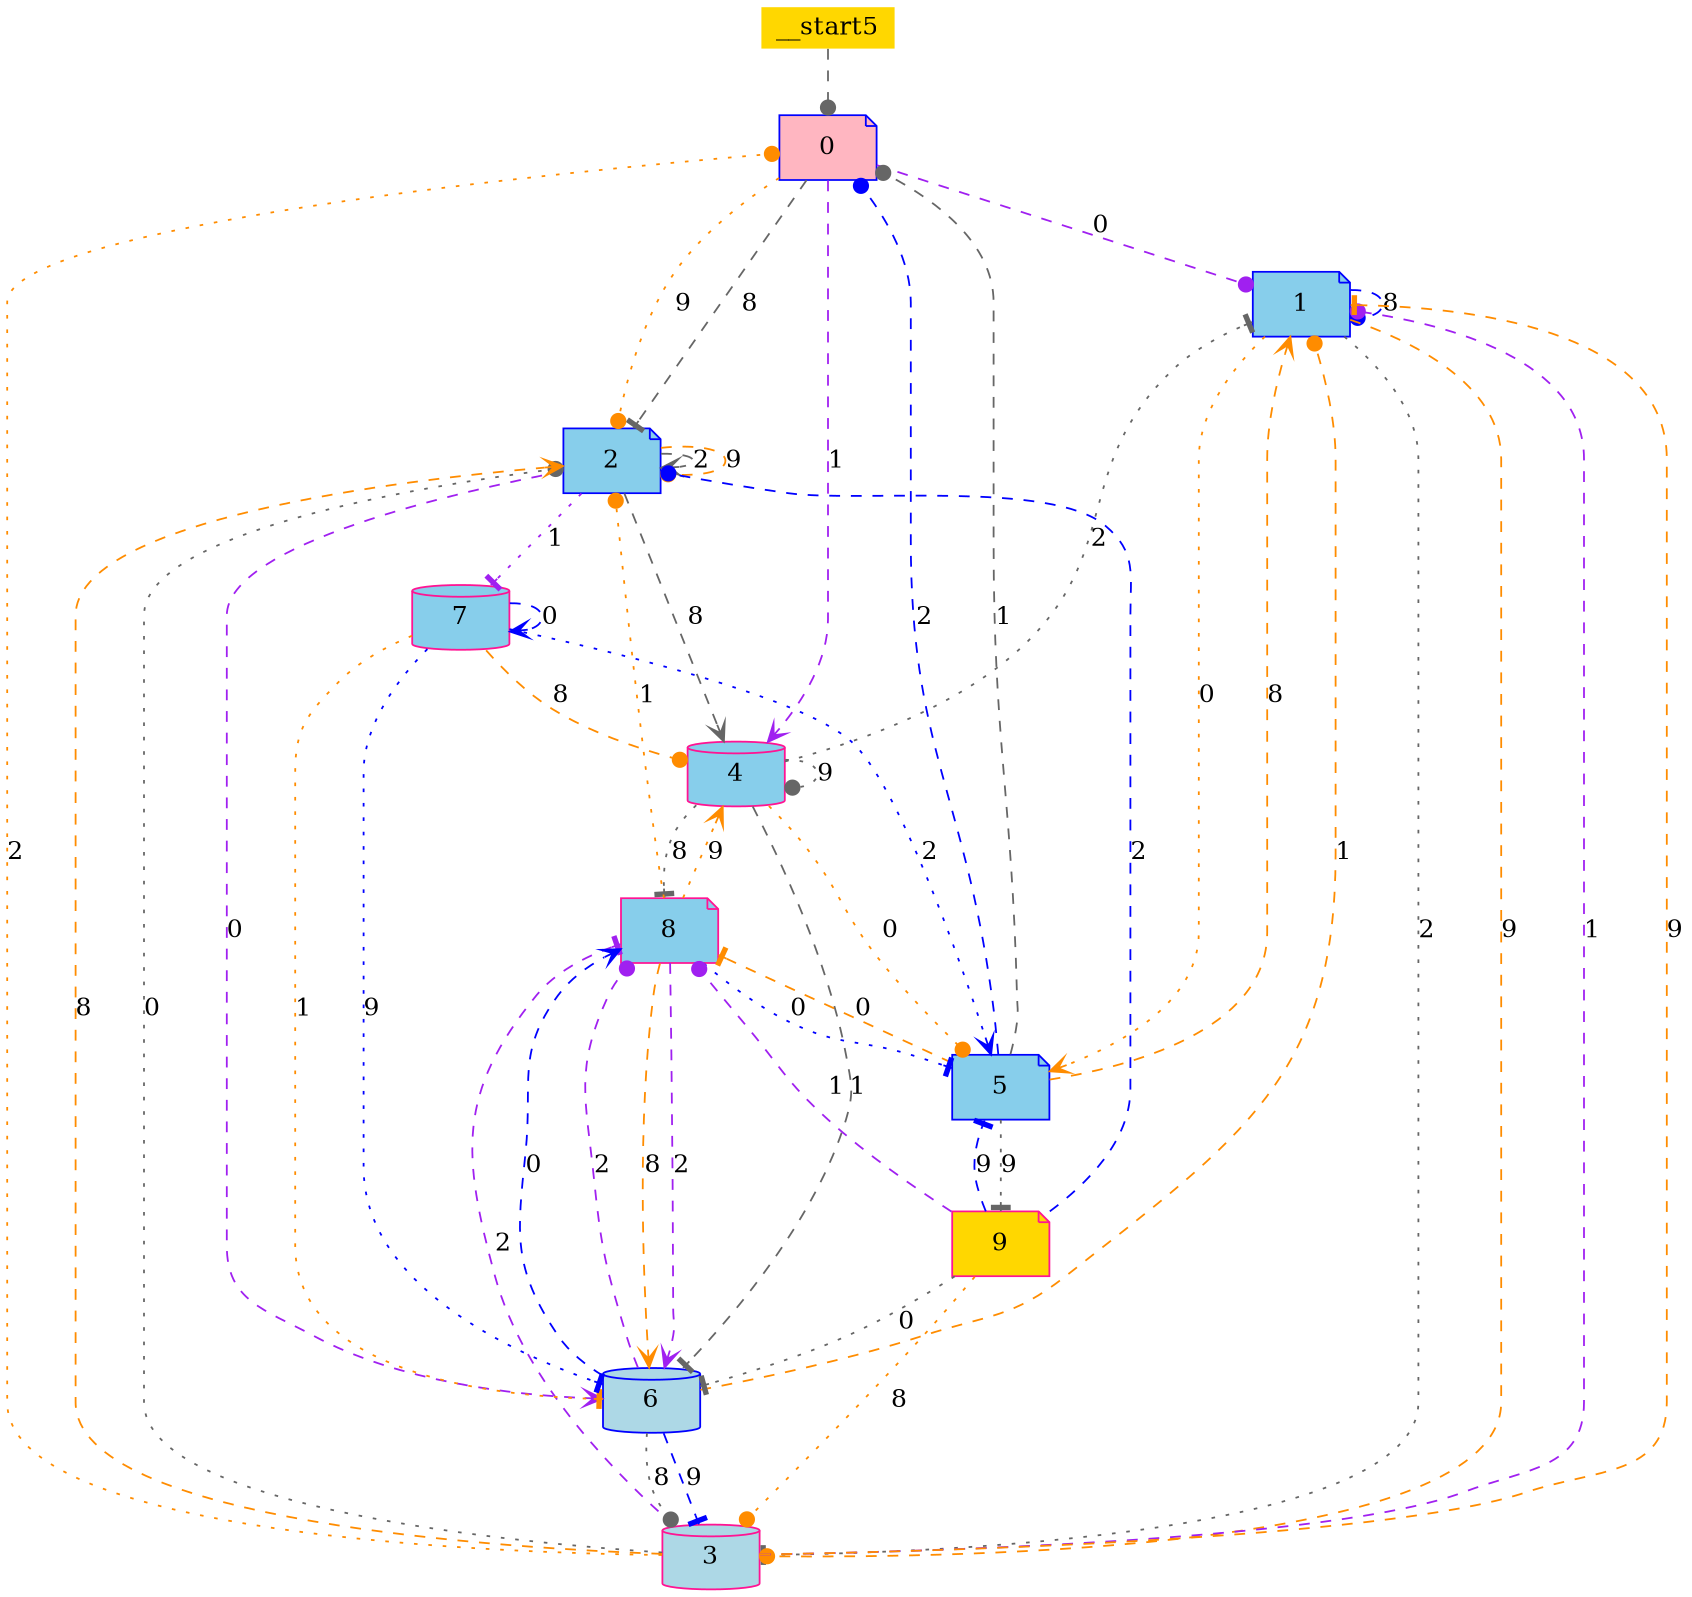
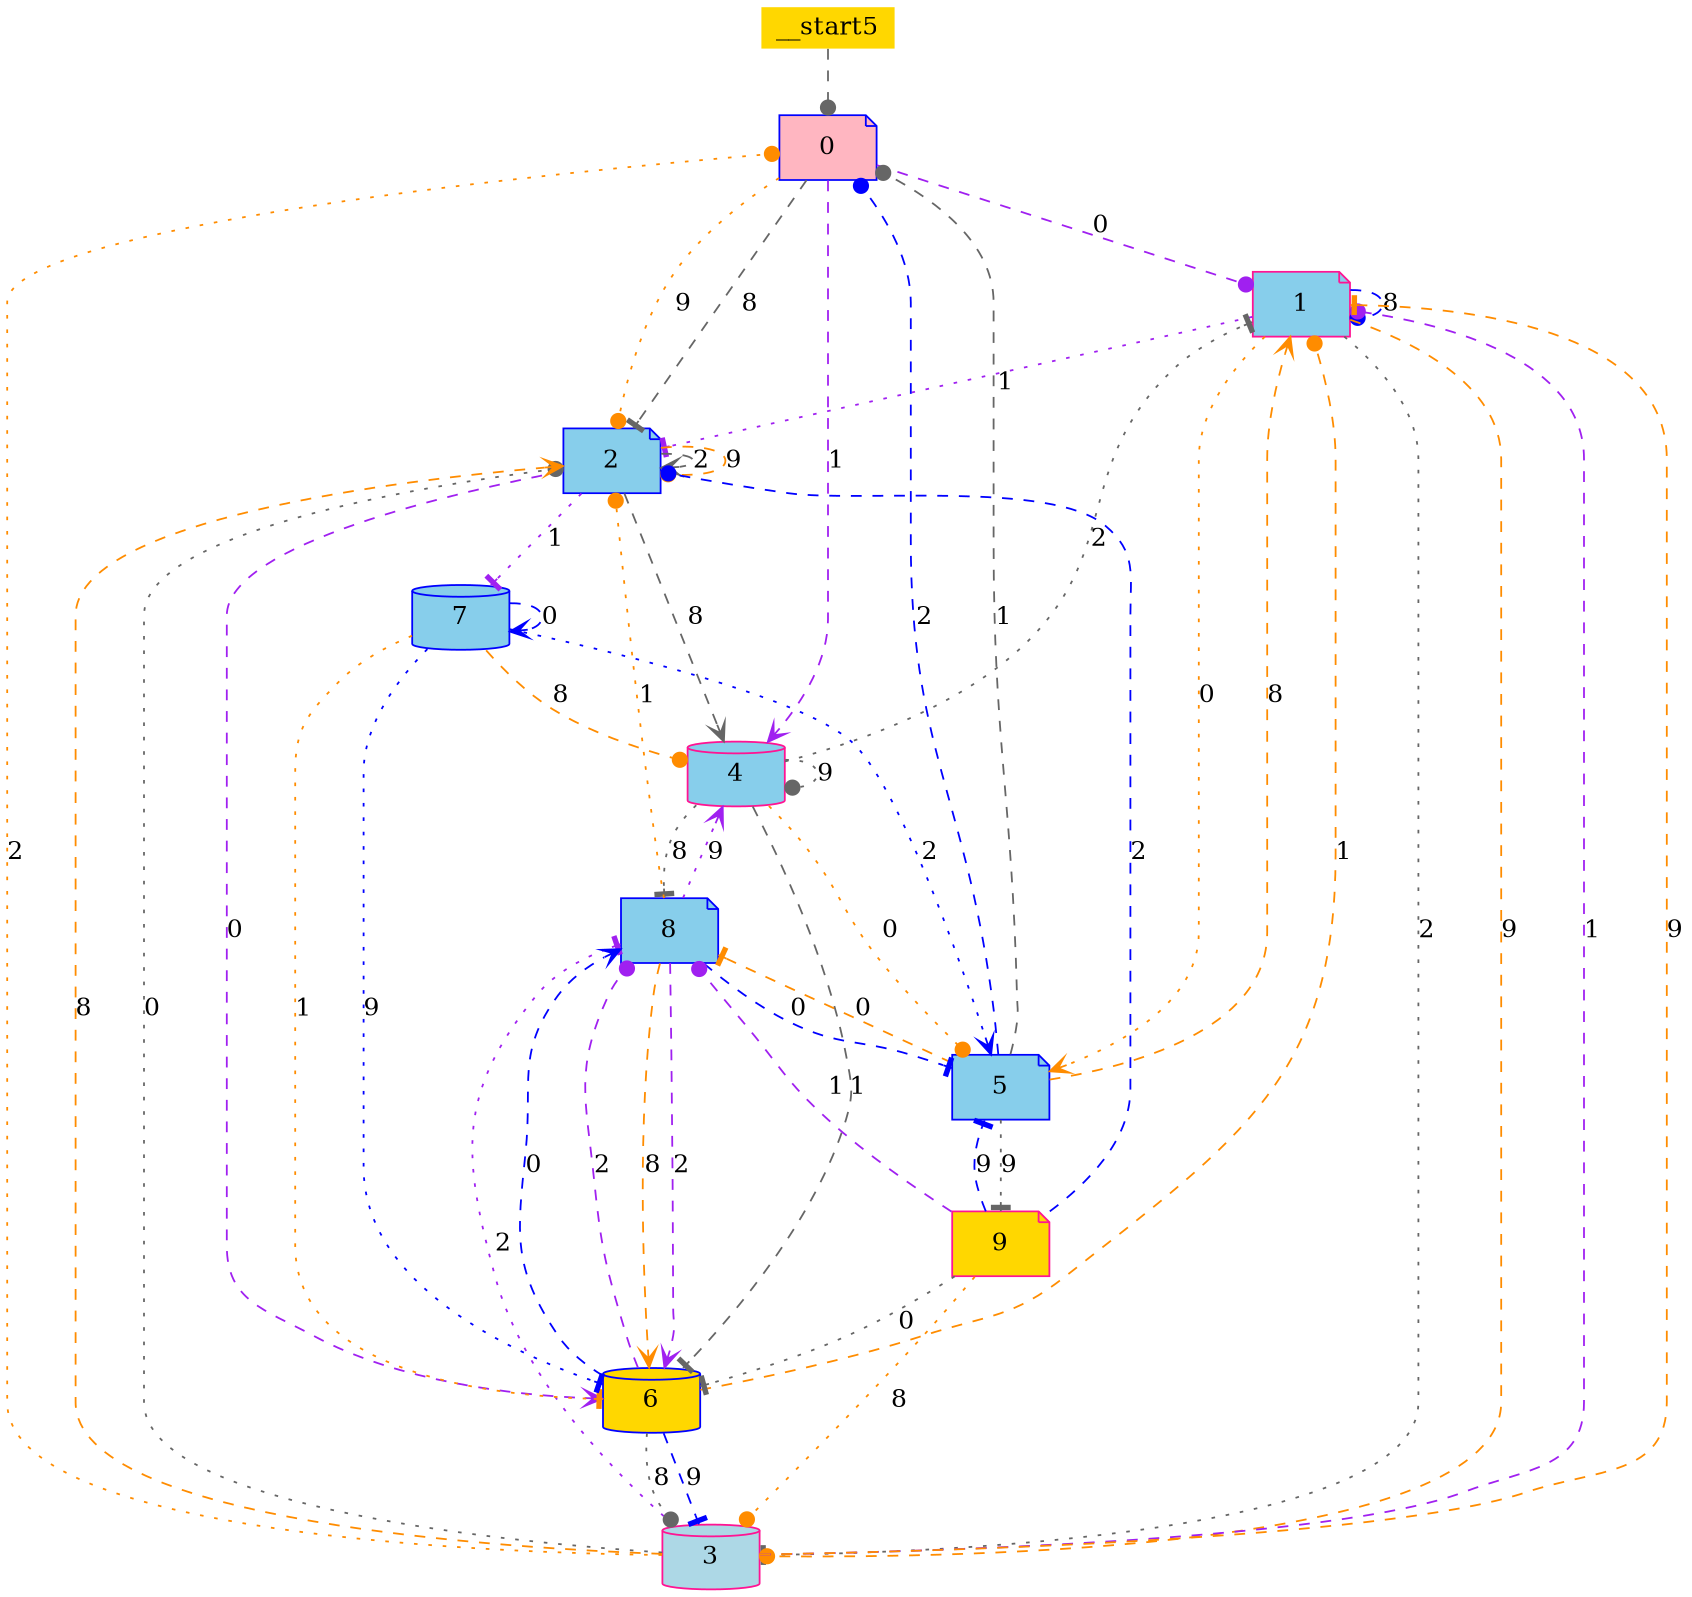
(1301, 304) -> (1301, 304)
none -> (961, 382)
(461, 617) -> (461, 617)
(699, 861) -> (699, 861)
(670, 931) -> (670, 931)
(815, 1033) -> (815, 1033)
(485, 1238) -> (485, 1238)
(652, 1400) -> (652, 1400)
